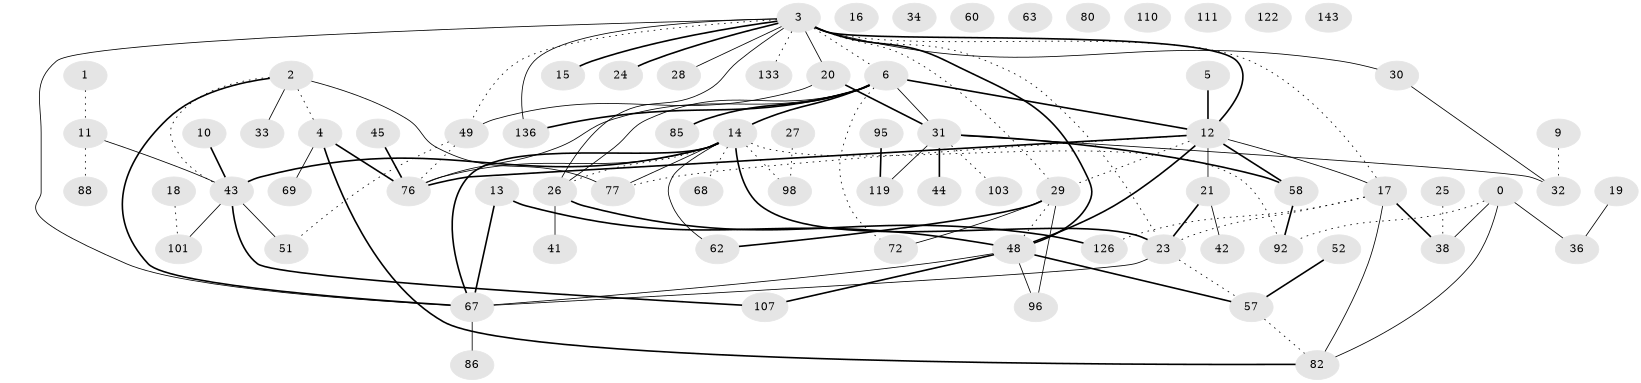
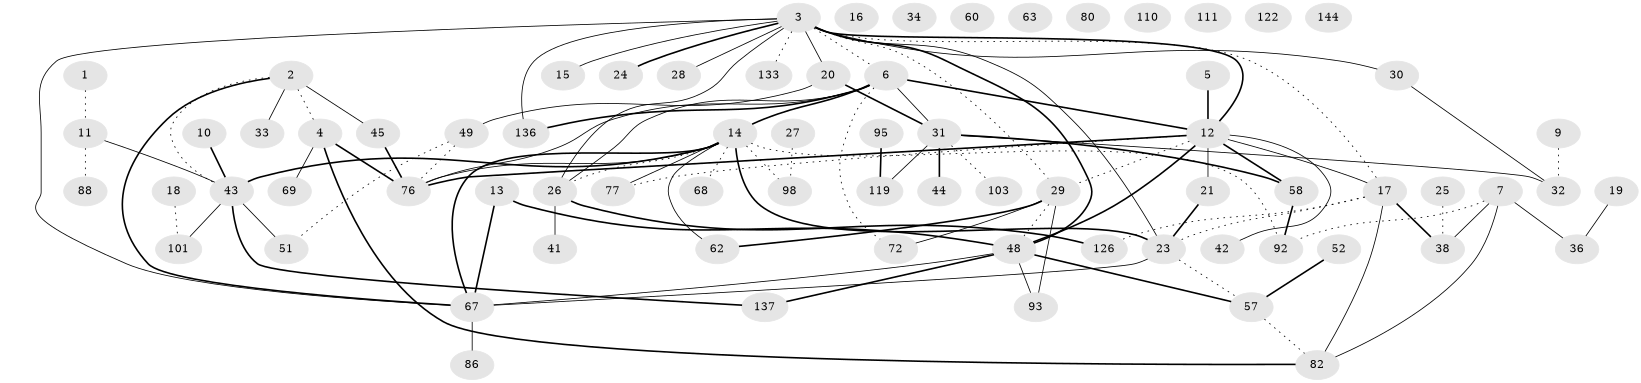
(1329, 18) -> (1329, 18)
(677, 39) -> (677, 39)
(535, 54) -> none
(1019, 76) -> (1019, 76)
(677, 133) -> none
(453, 155) -> (335, 105)
(1501, 191) -> (1501, 191)
(1214, 214) -> (1330, 185)
(765, 307) -> (765, 307)
(1036, 307) -> (1036, 307)
